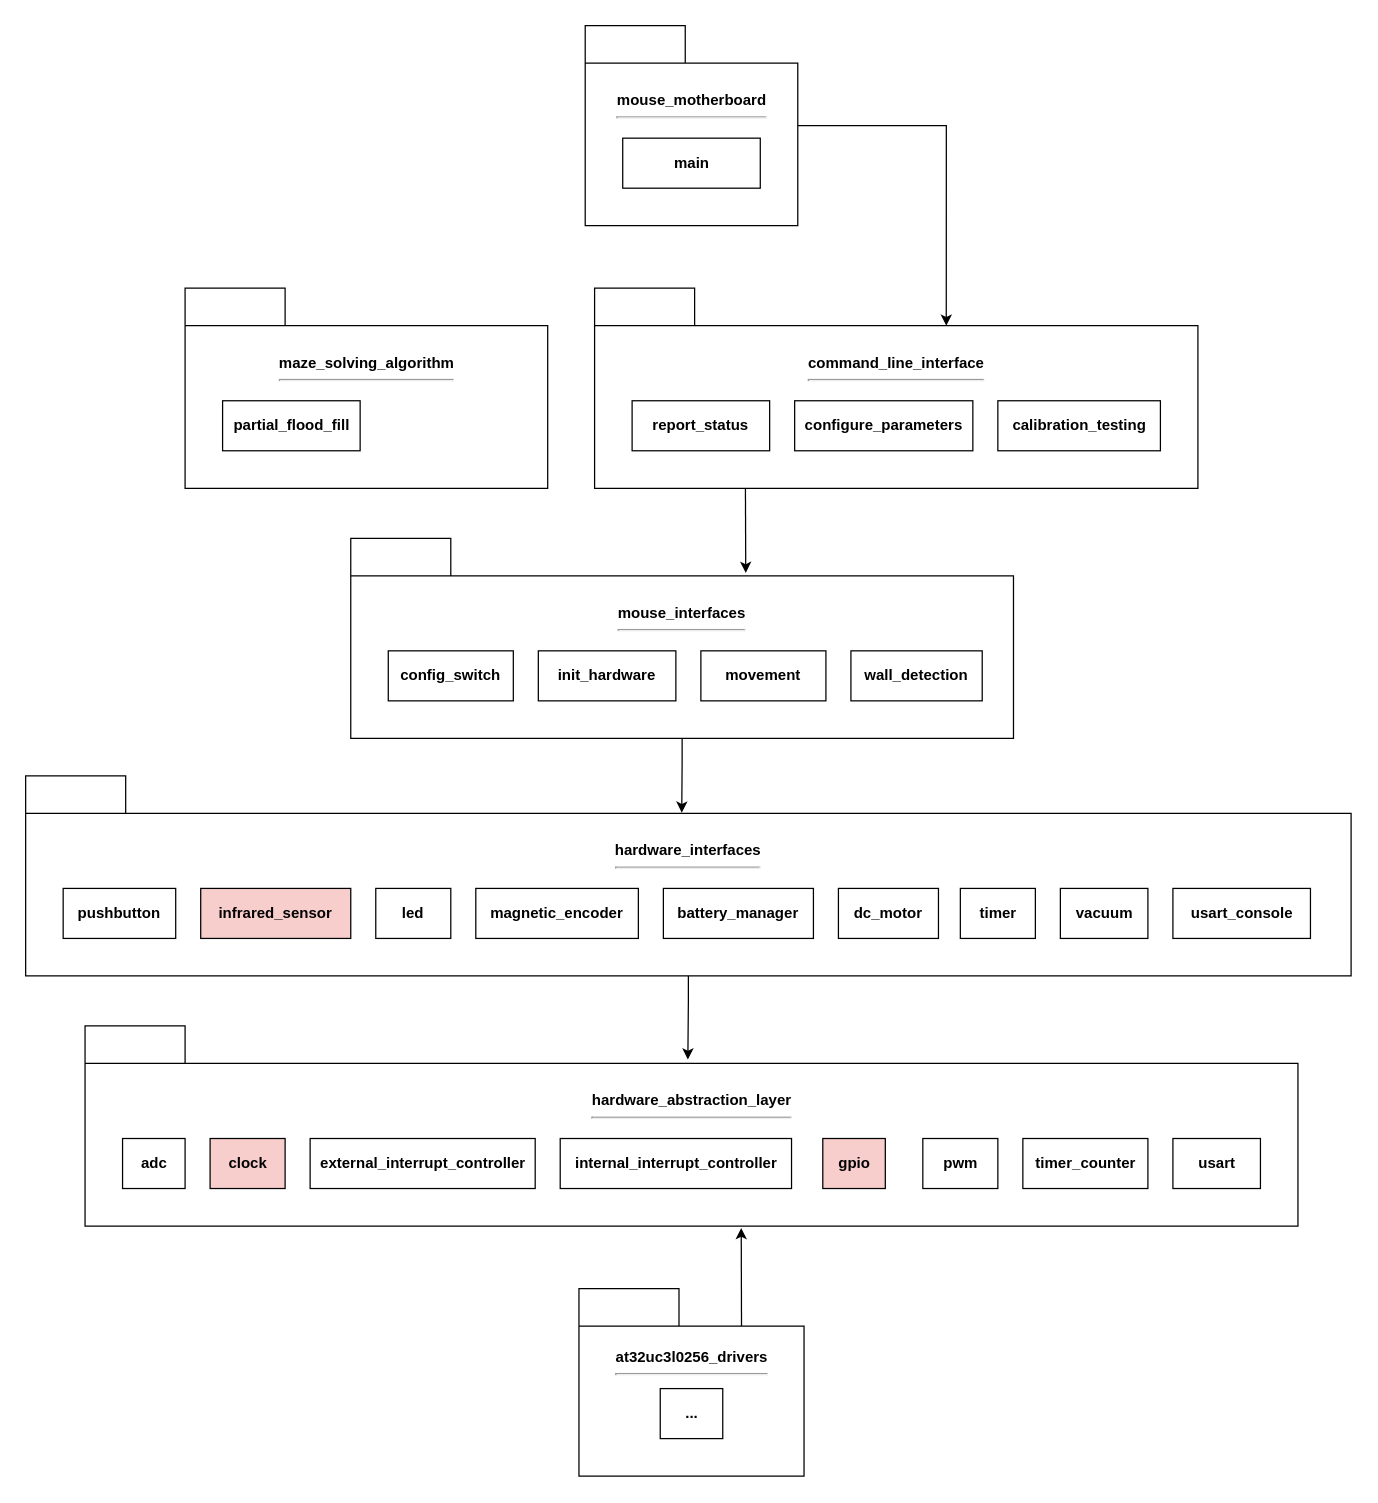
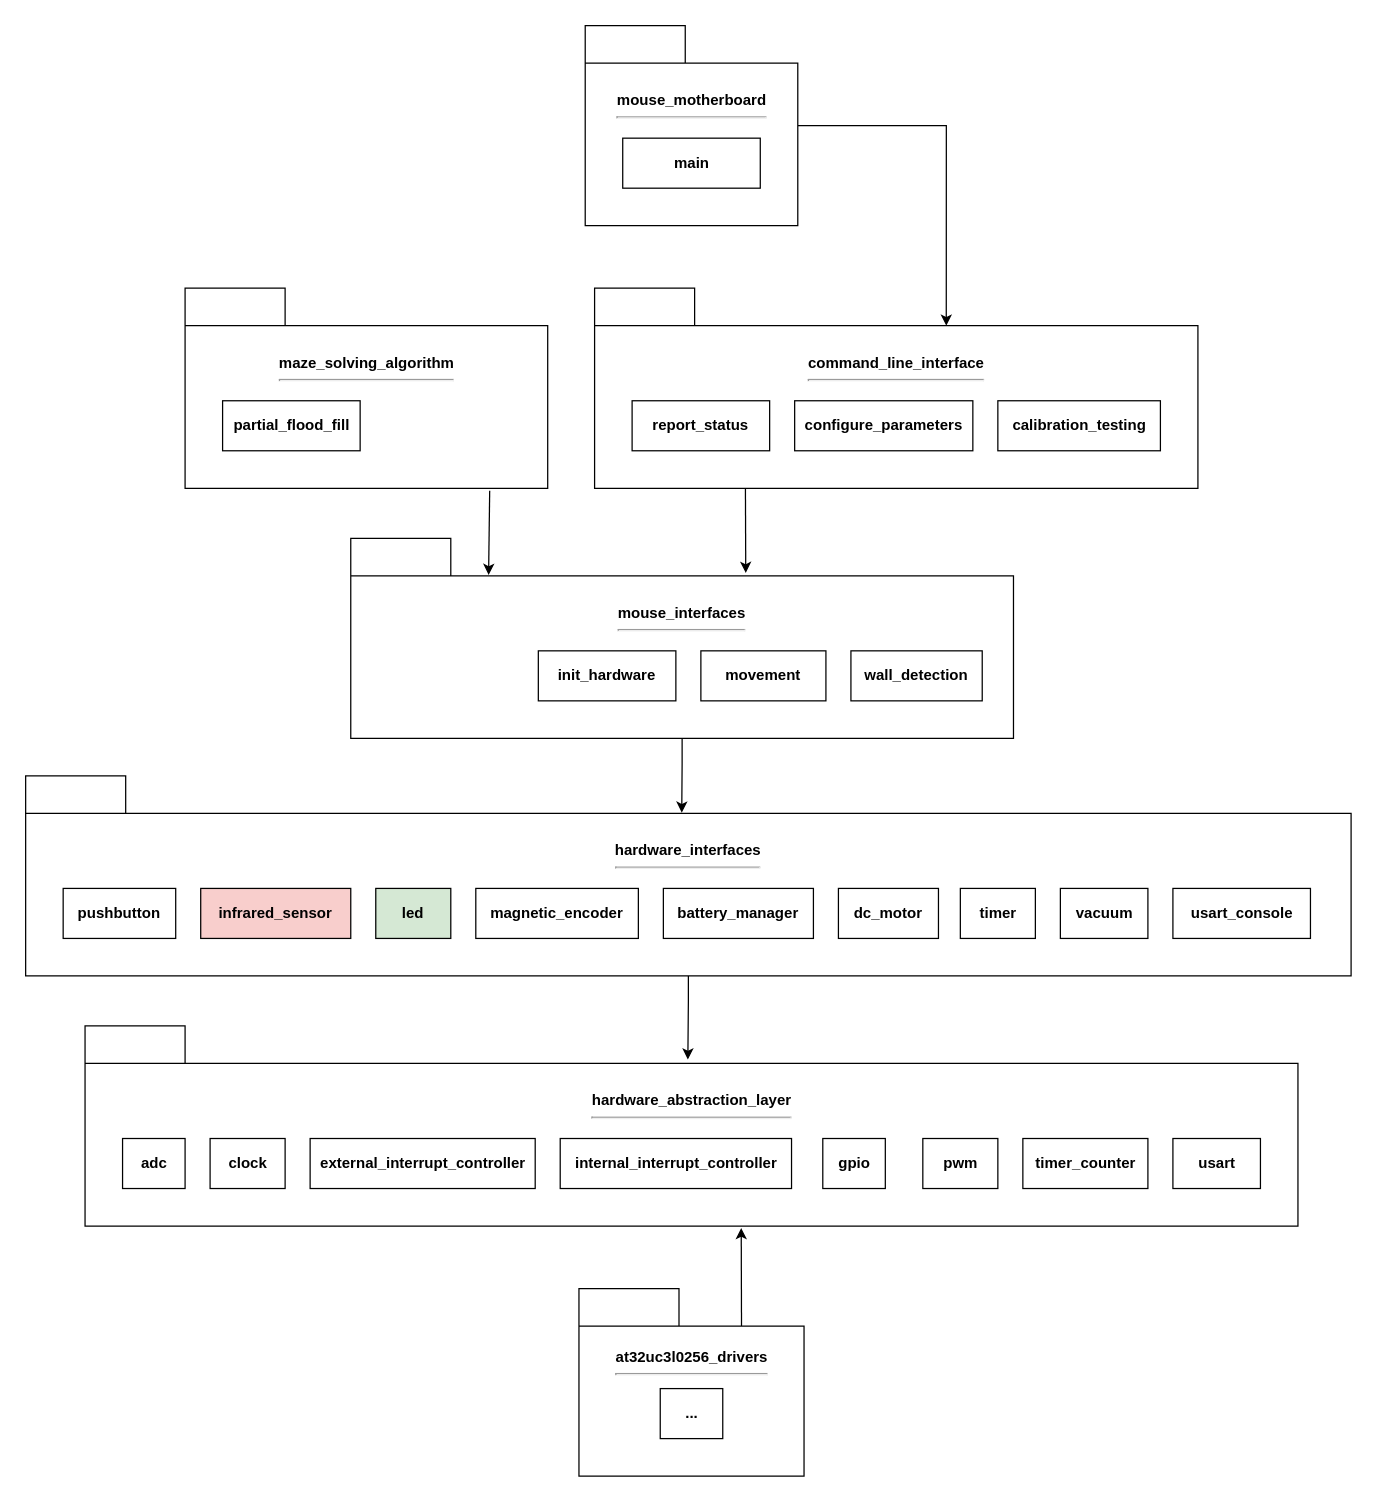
none -> (489, 529)
(451, 676) -> none
(413, 913) -> (413, 913)
(248, 1163) -> (248, 1163)
(854, 1163) -> (854, 1163)
